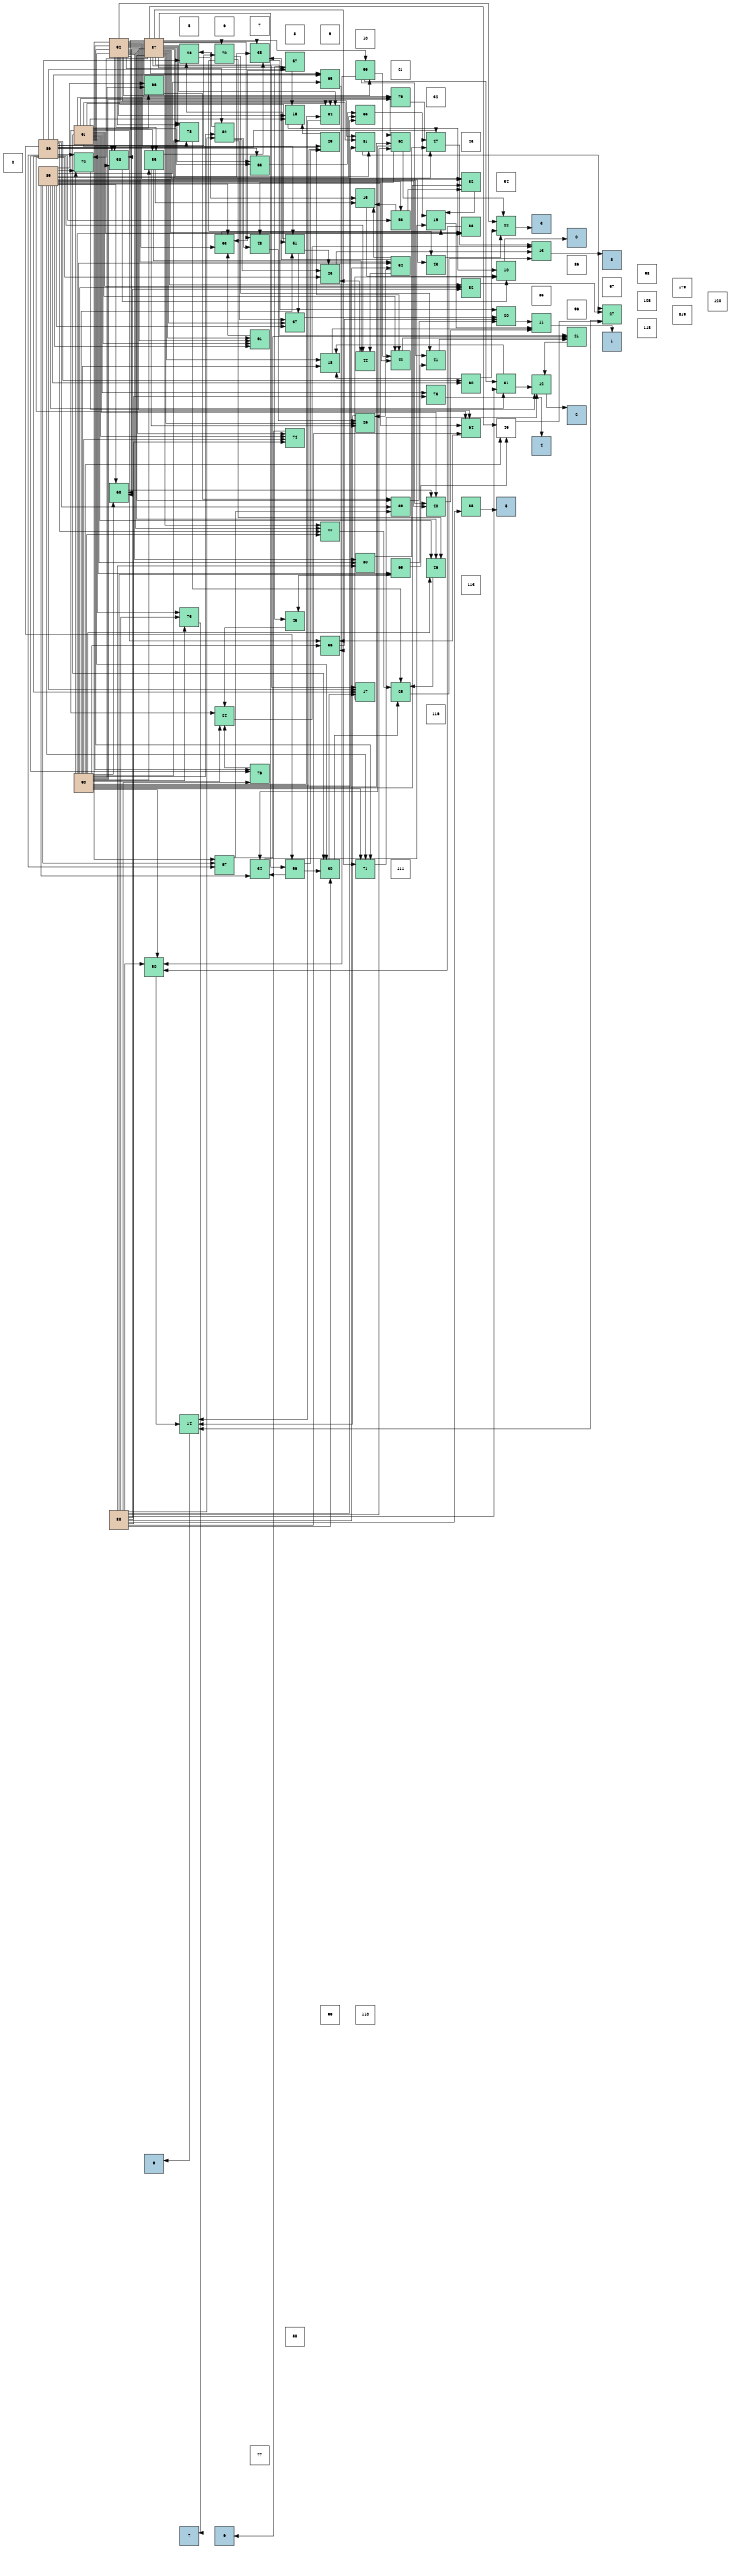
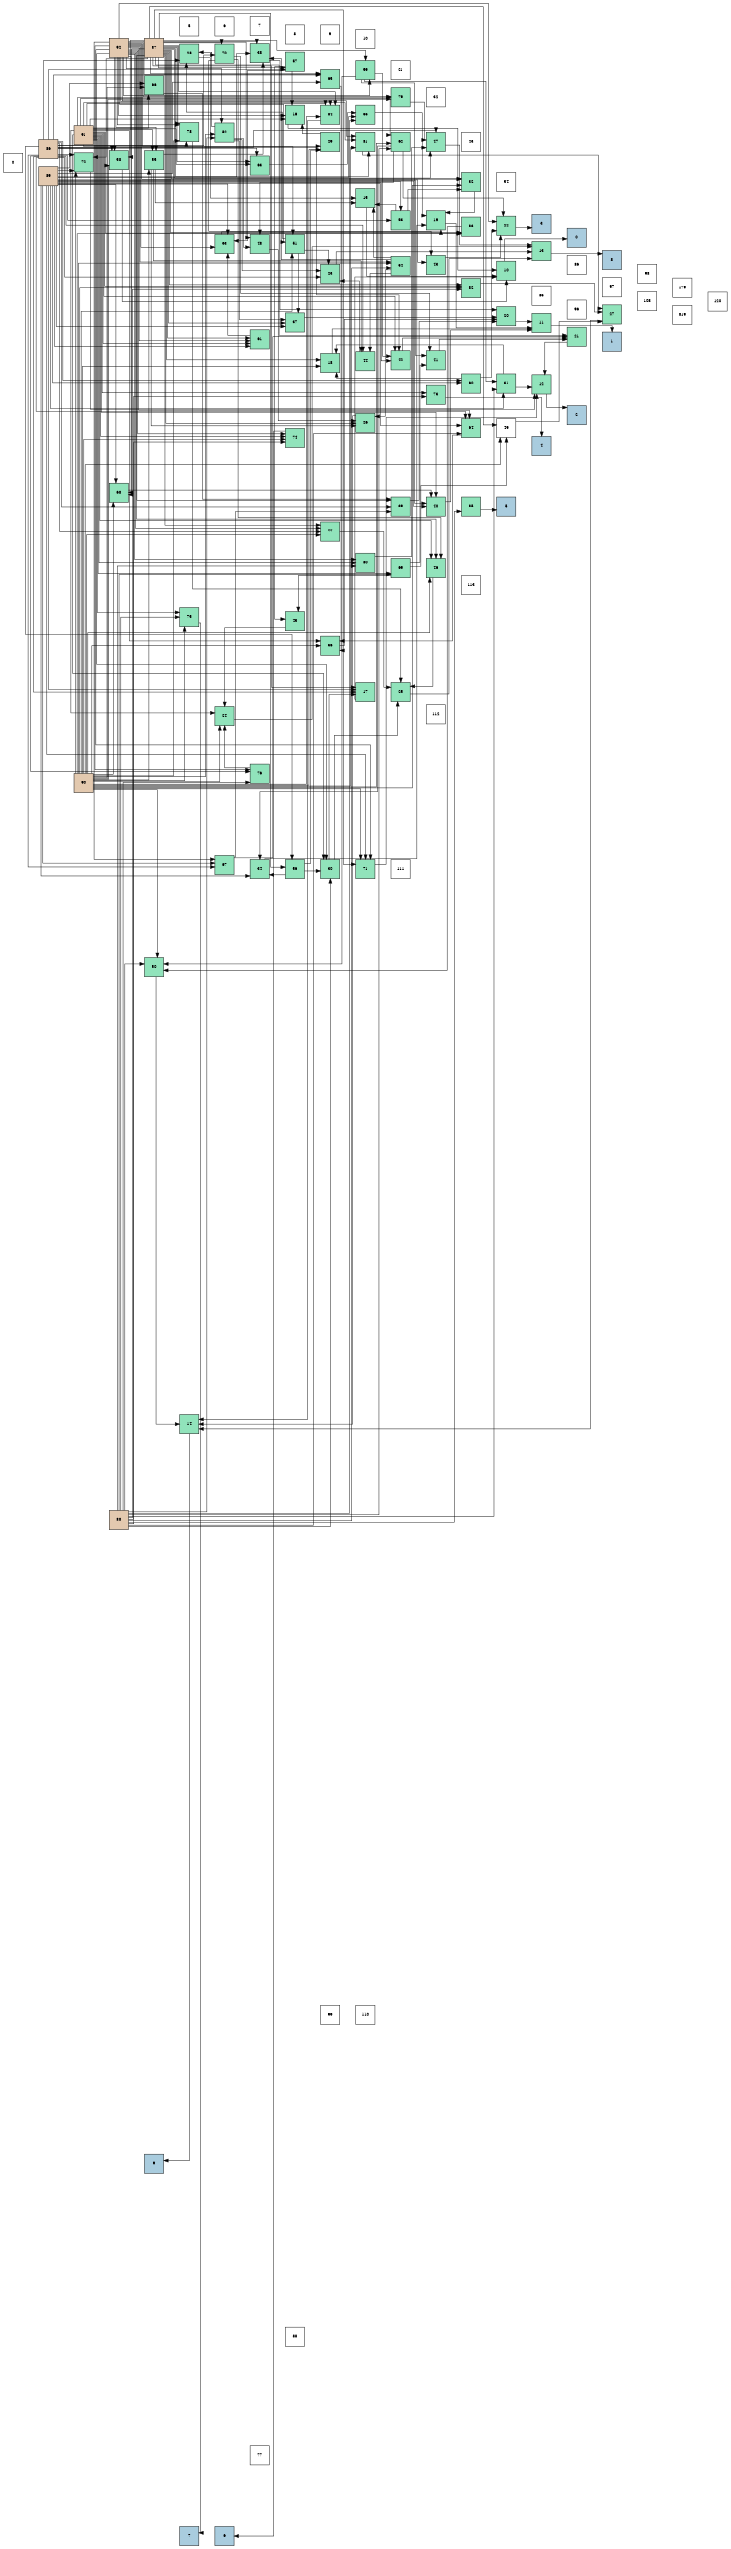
(647, 328) -> none
(436, 714) -> (436, 714)
